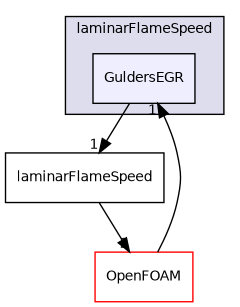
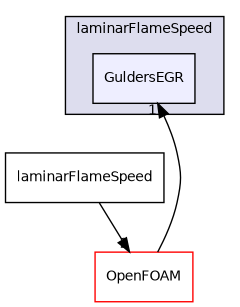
(117, 123) -> none
